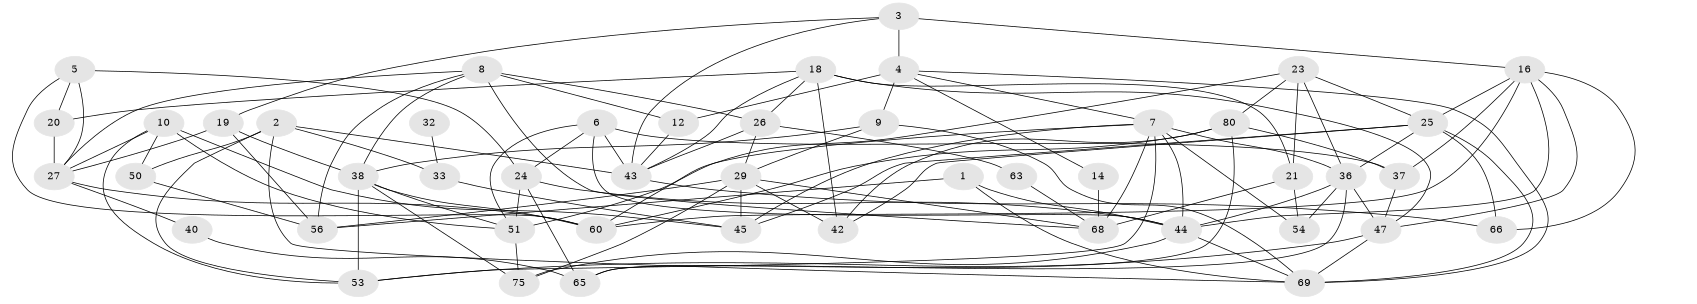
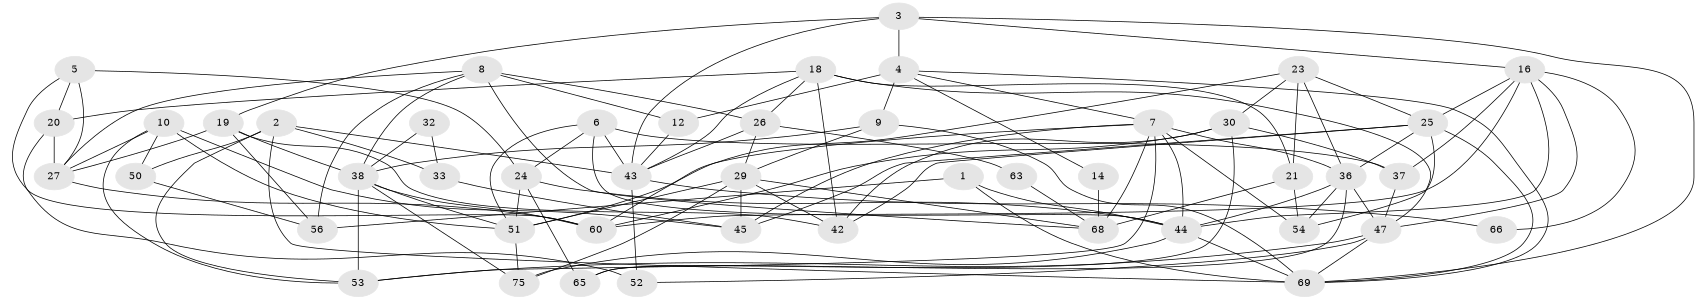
none -> (1548, 56)
(1230, 123) -> (1230, 123)
none -> (394, 150)
(1481, 167) -> (1400, 202)
none -> (432, 195)
(530, 206) -> (670, 193)
(192, 230) -> none
none -> (637, 283)
